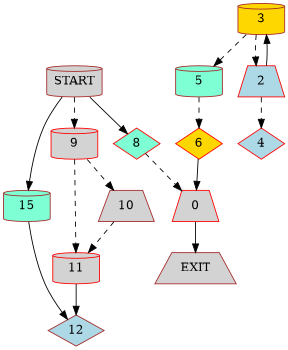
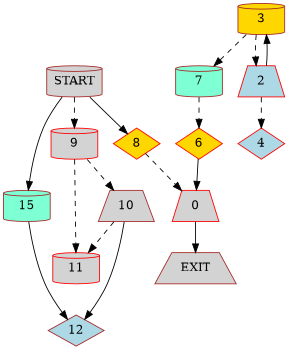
(199, 81) -> (199, 81)
(137, 144) -> (137, 144)
(76, 295) -> (113, 269)
